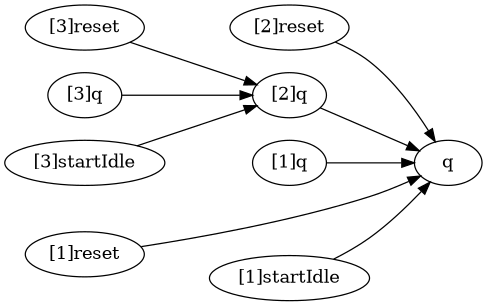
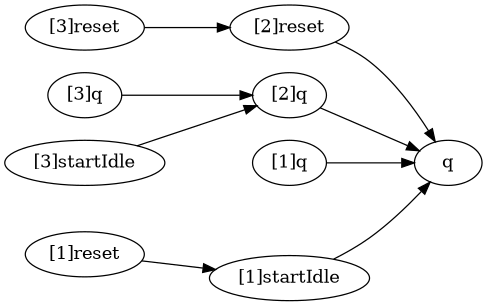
(187, 61) -> (181, 28)
(277, 221) -> (172, 264)
